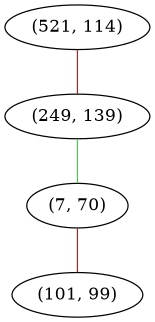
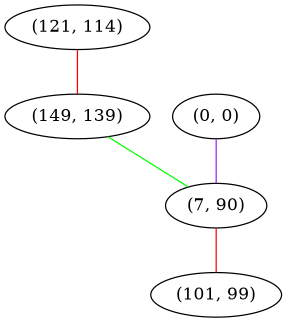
(77, 27) -> (77, 27)
(77, 116) -> (77, 116)
none -> (216, 116)
(77, 206) -> (216, 206)
